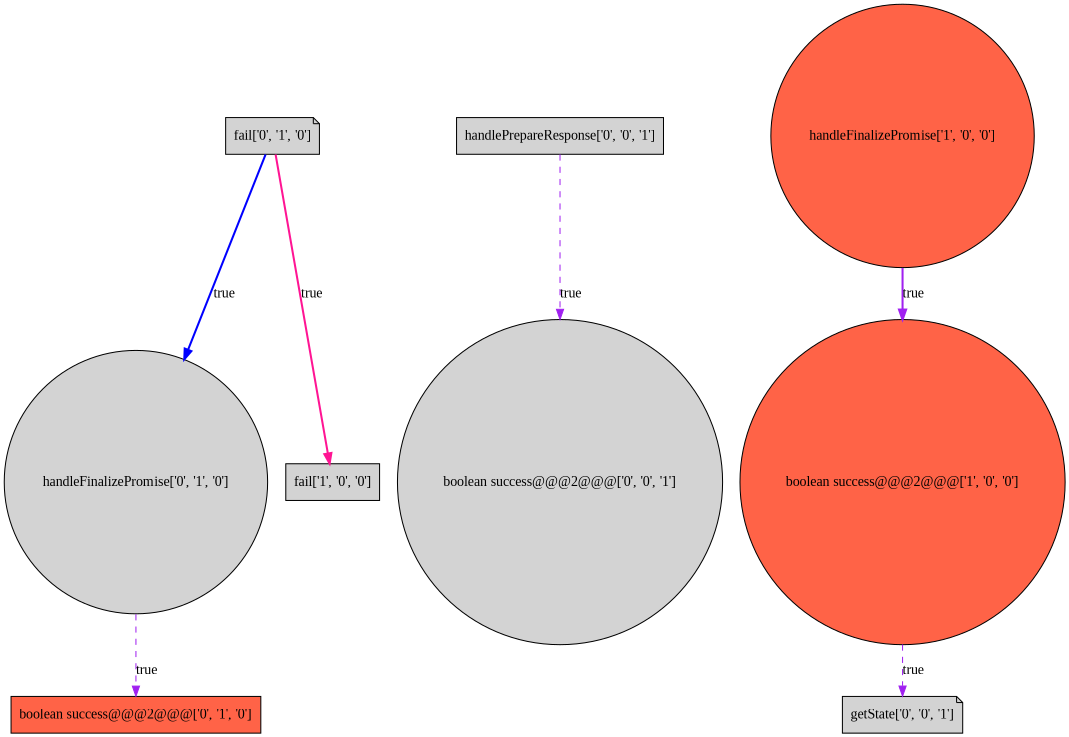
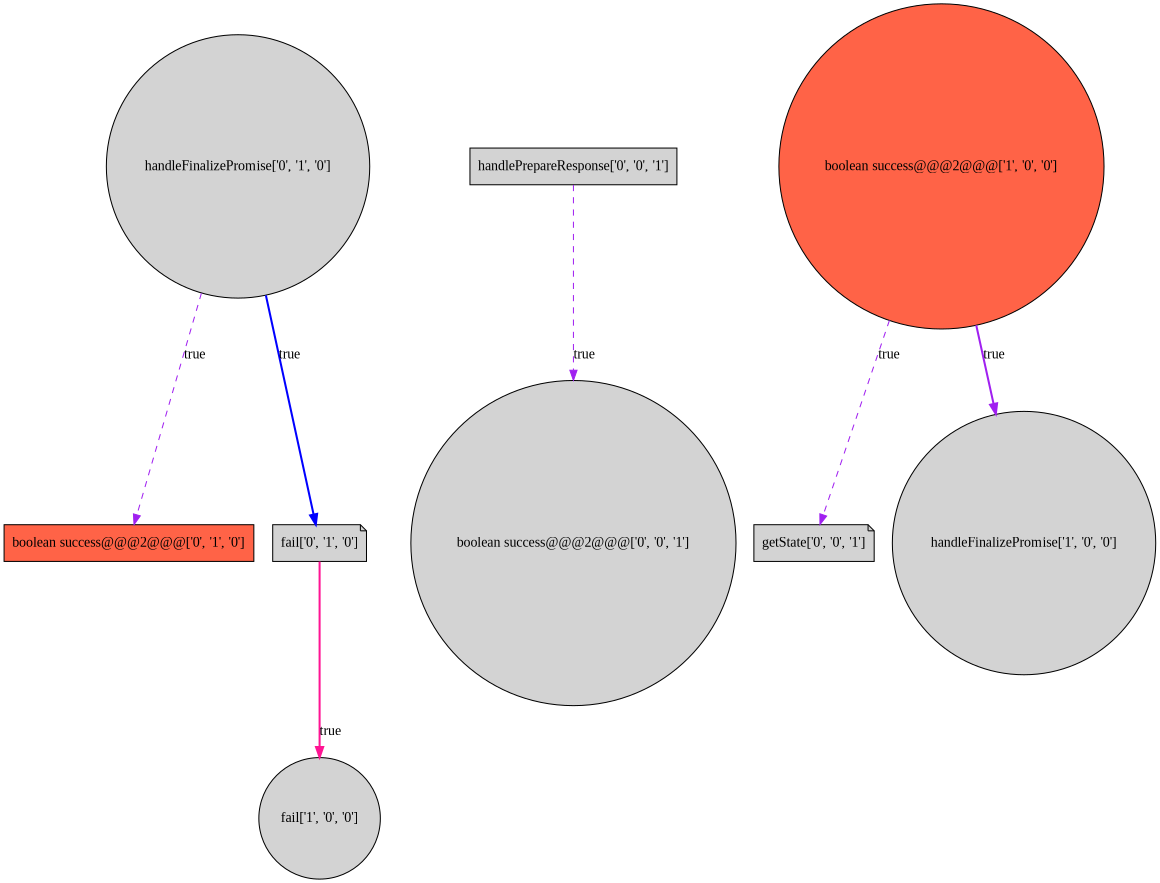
(903, 136) -> (1024, 543)
(227, 252) -> (290, 405)
(903, 289) -> (985, 365)
(333, 482) -> (320, 818)
